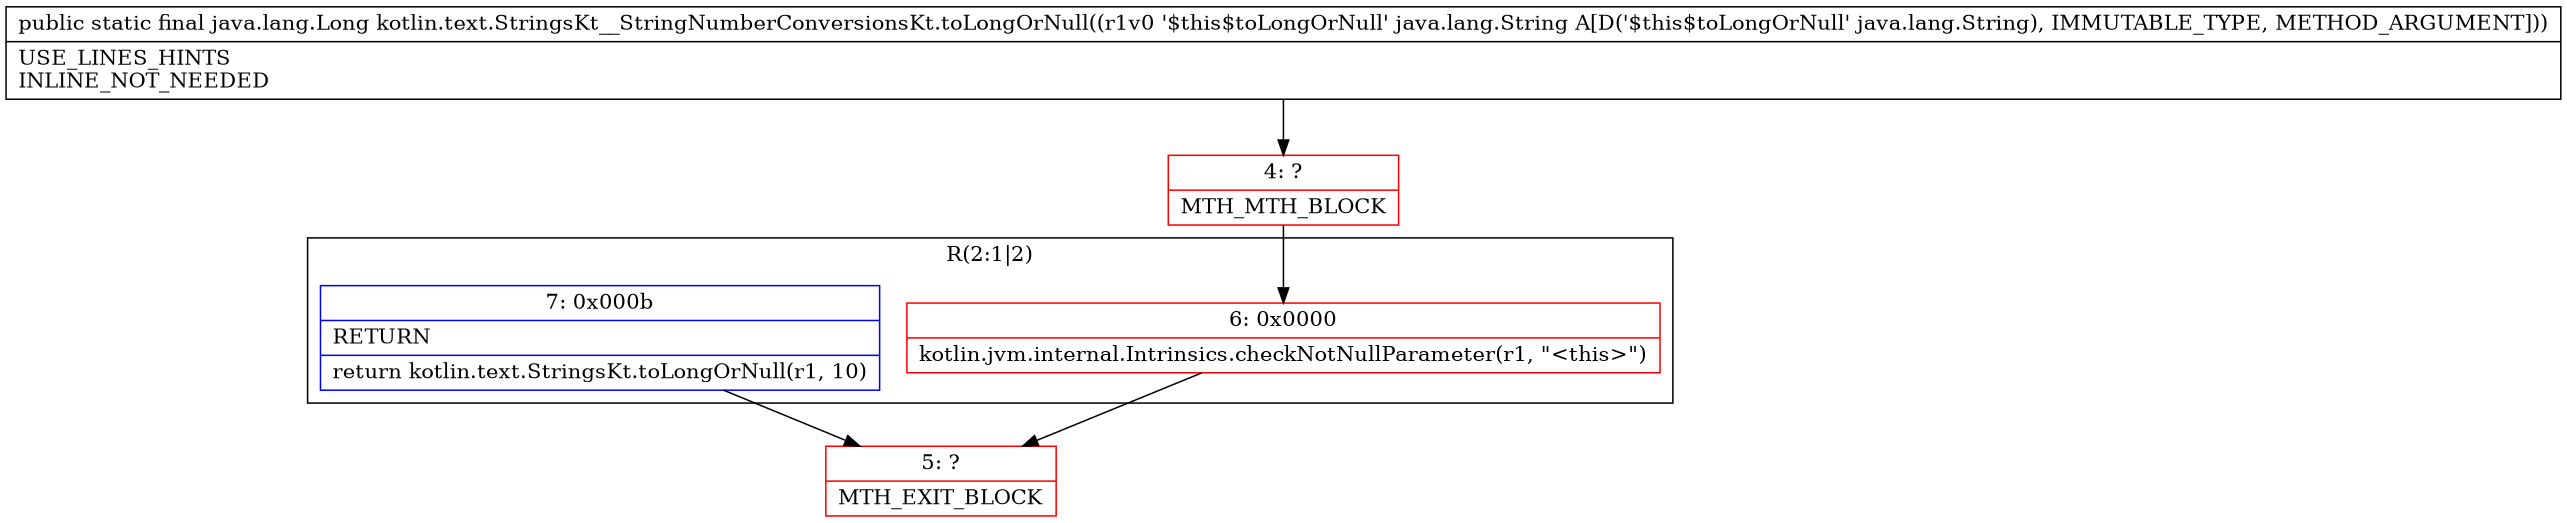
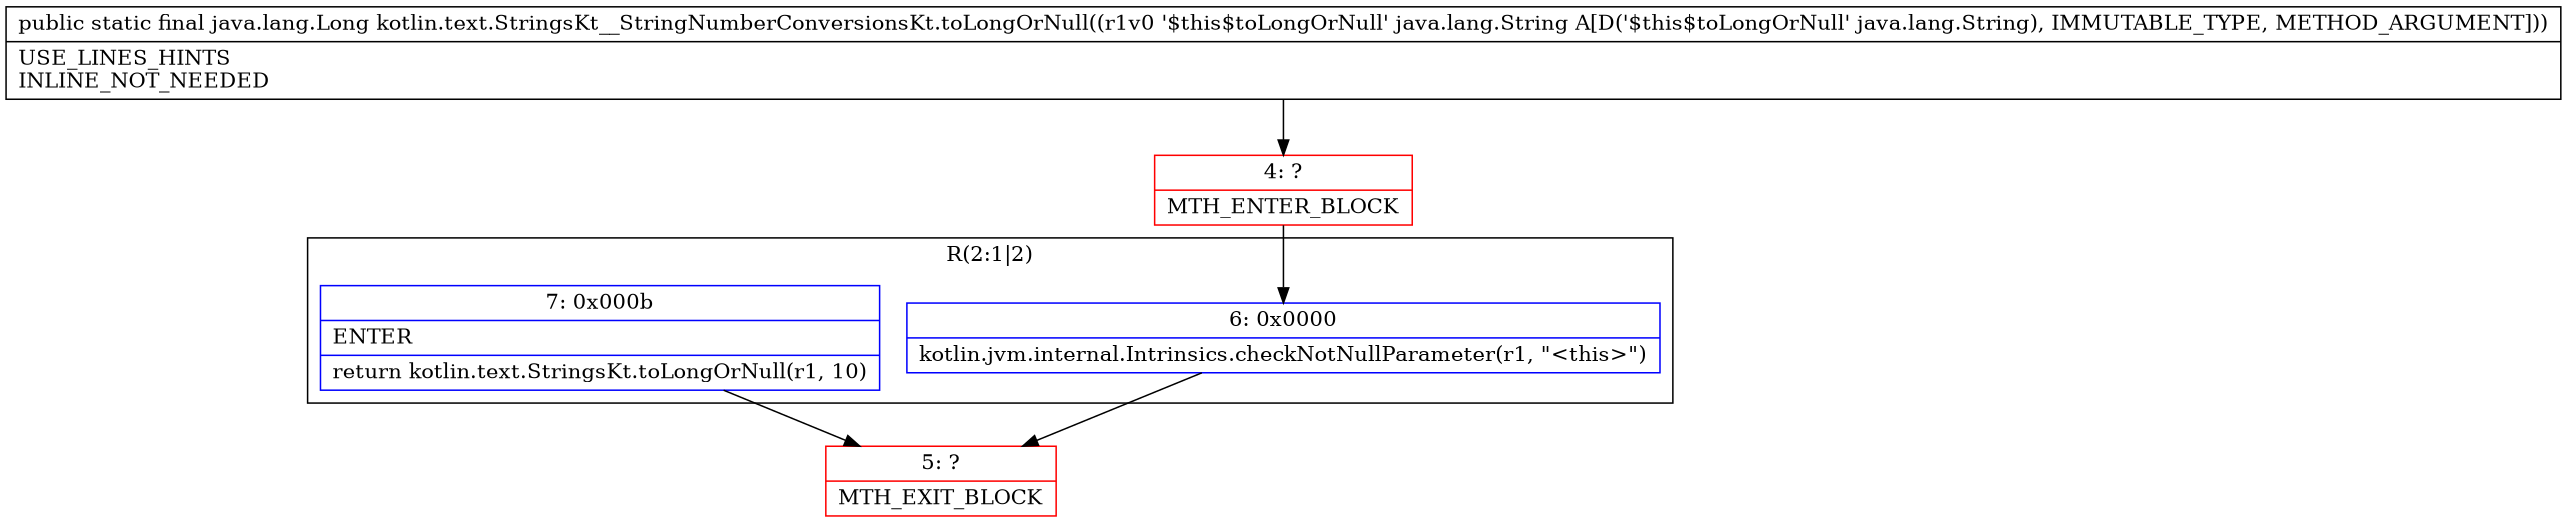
(1283, 207) -> (1283, 207)
(382, 337) -> (373, 337)
(1283, 338) -> (1283, 338)
